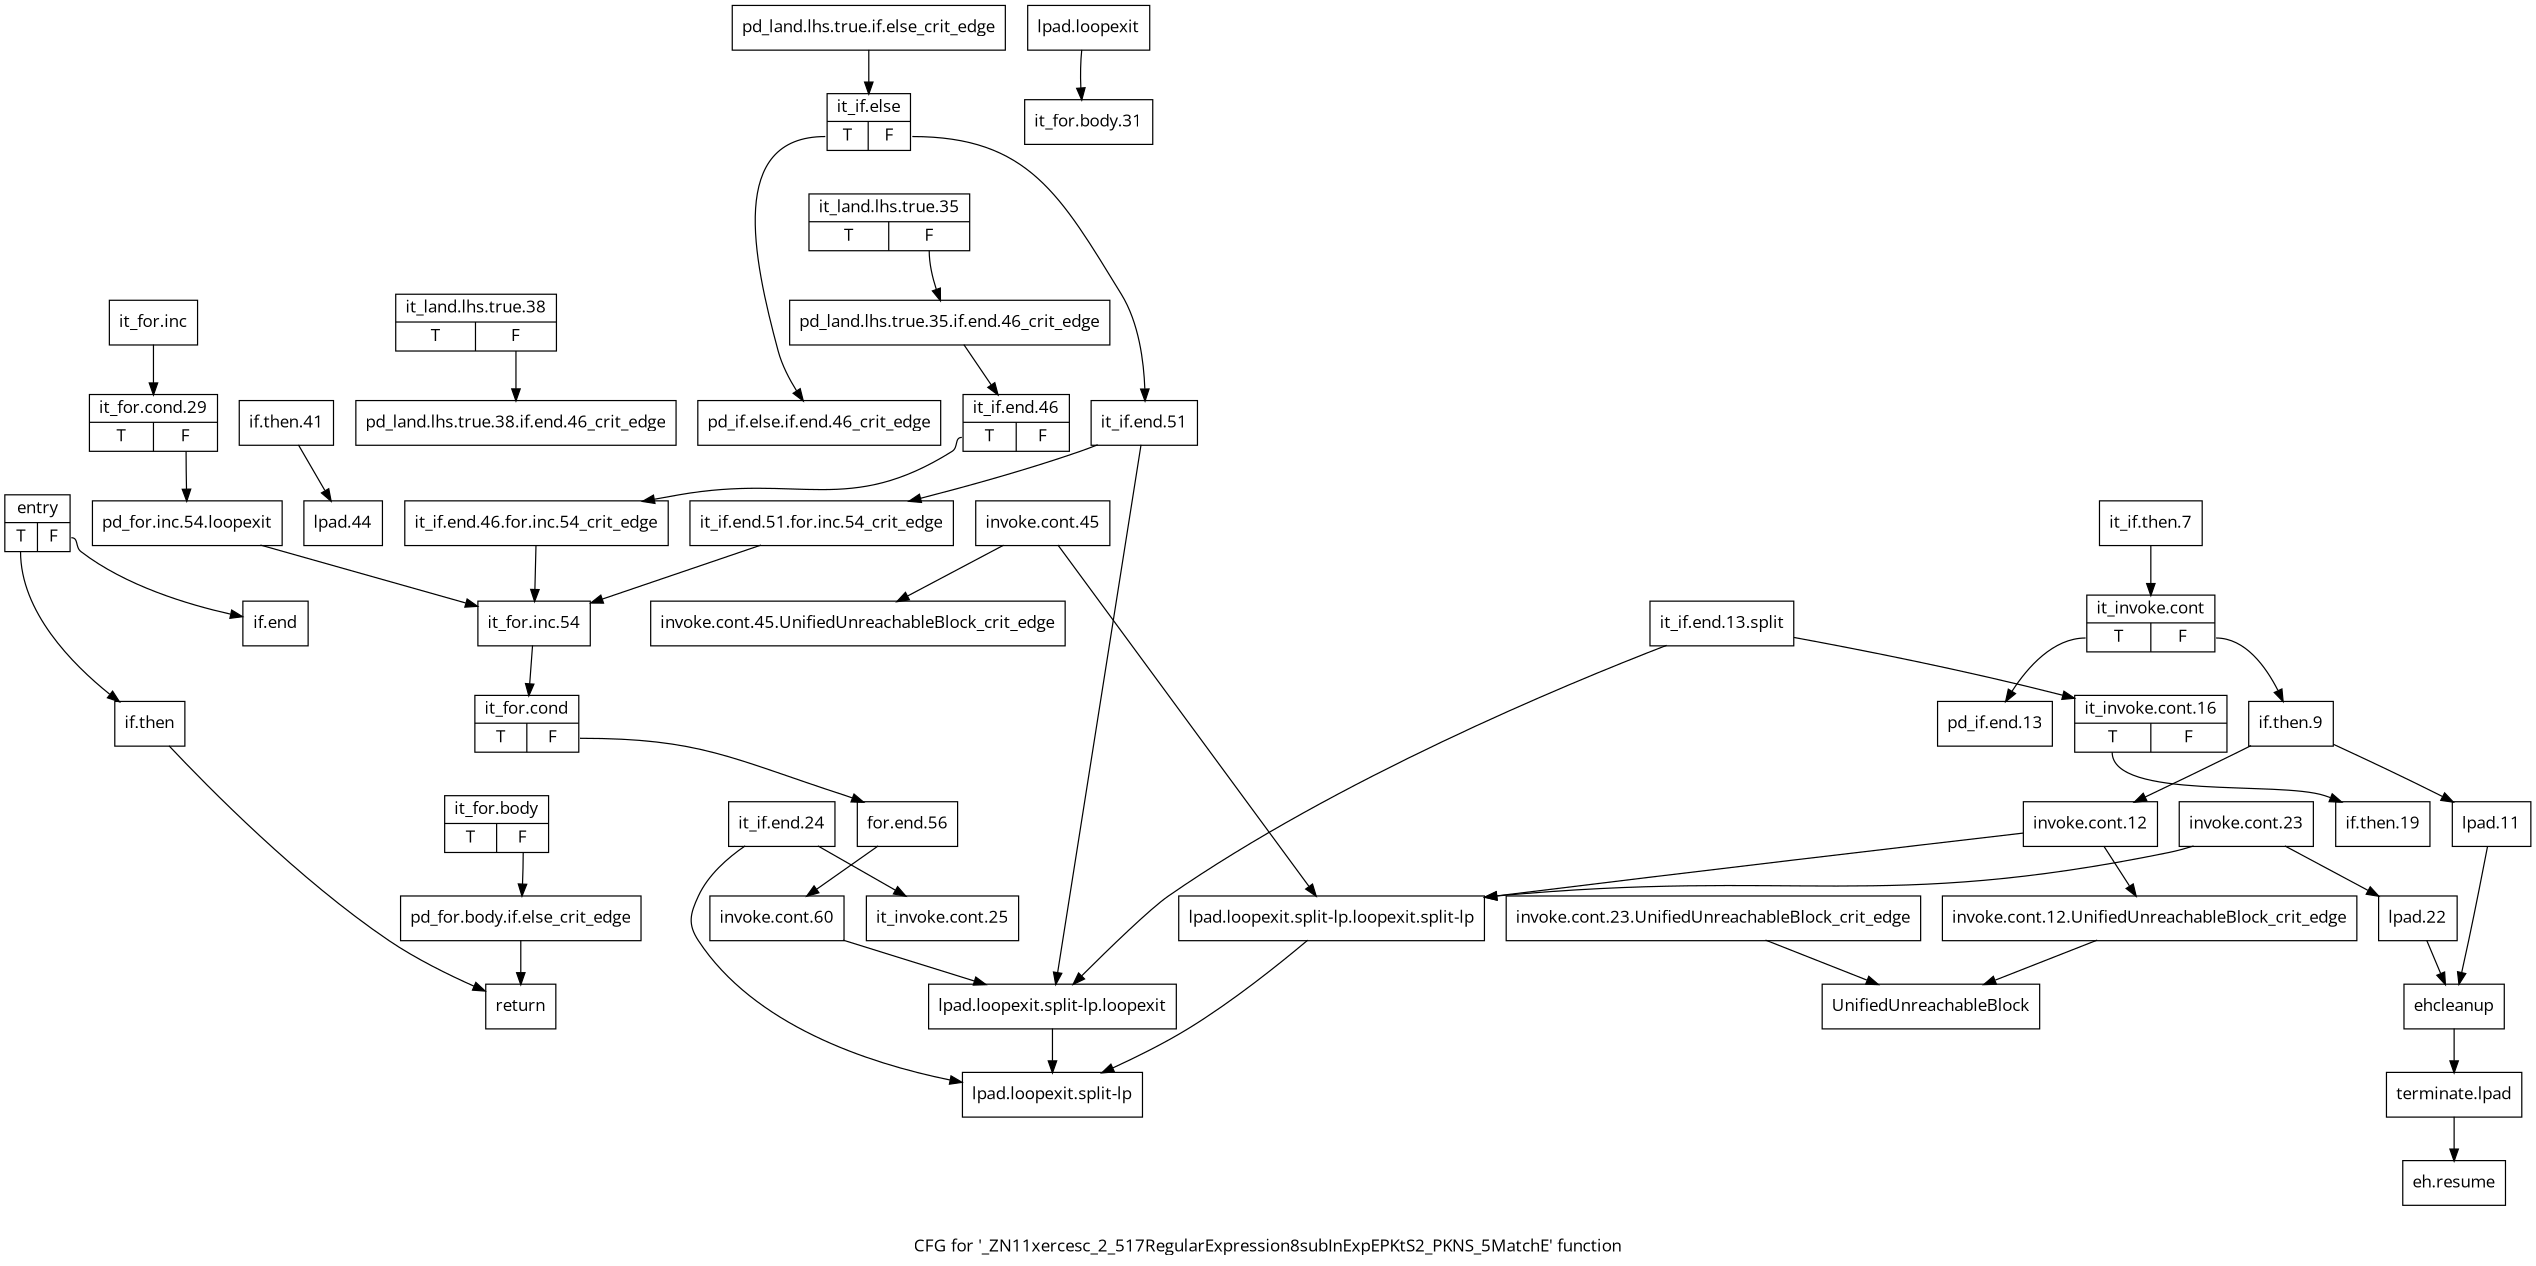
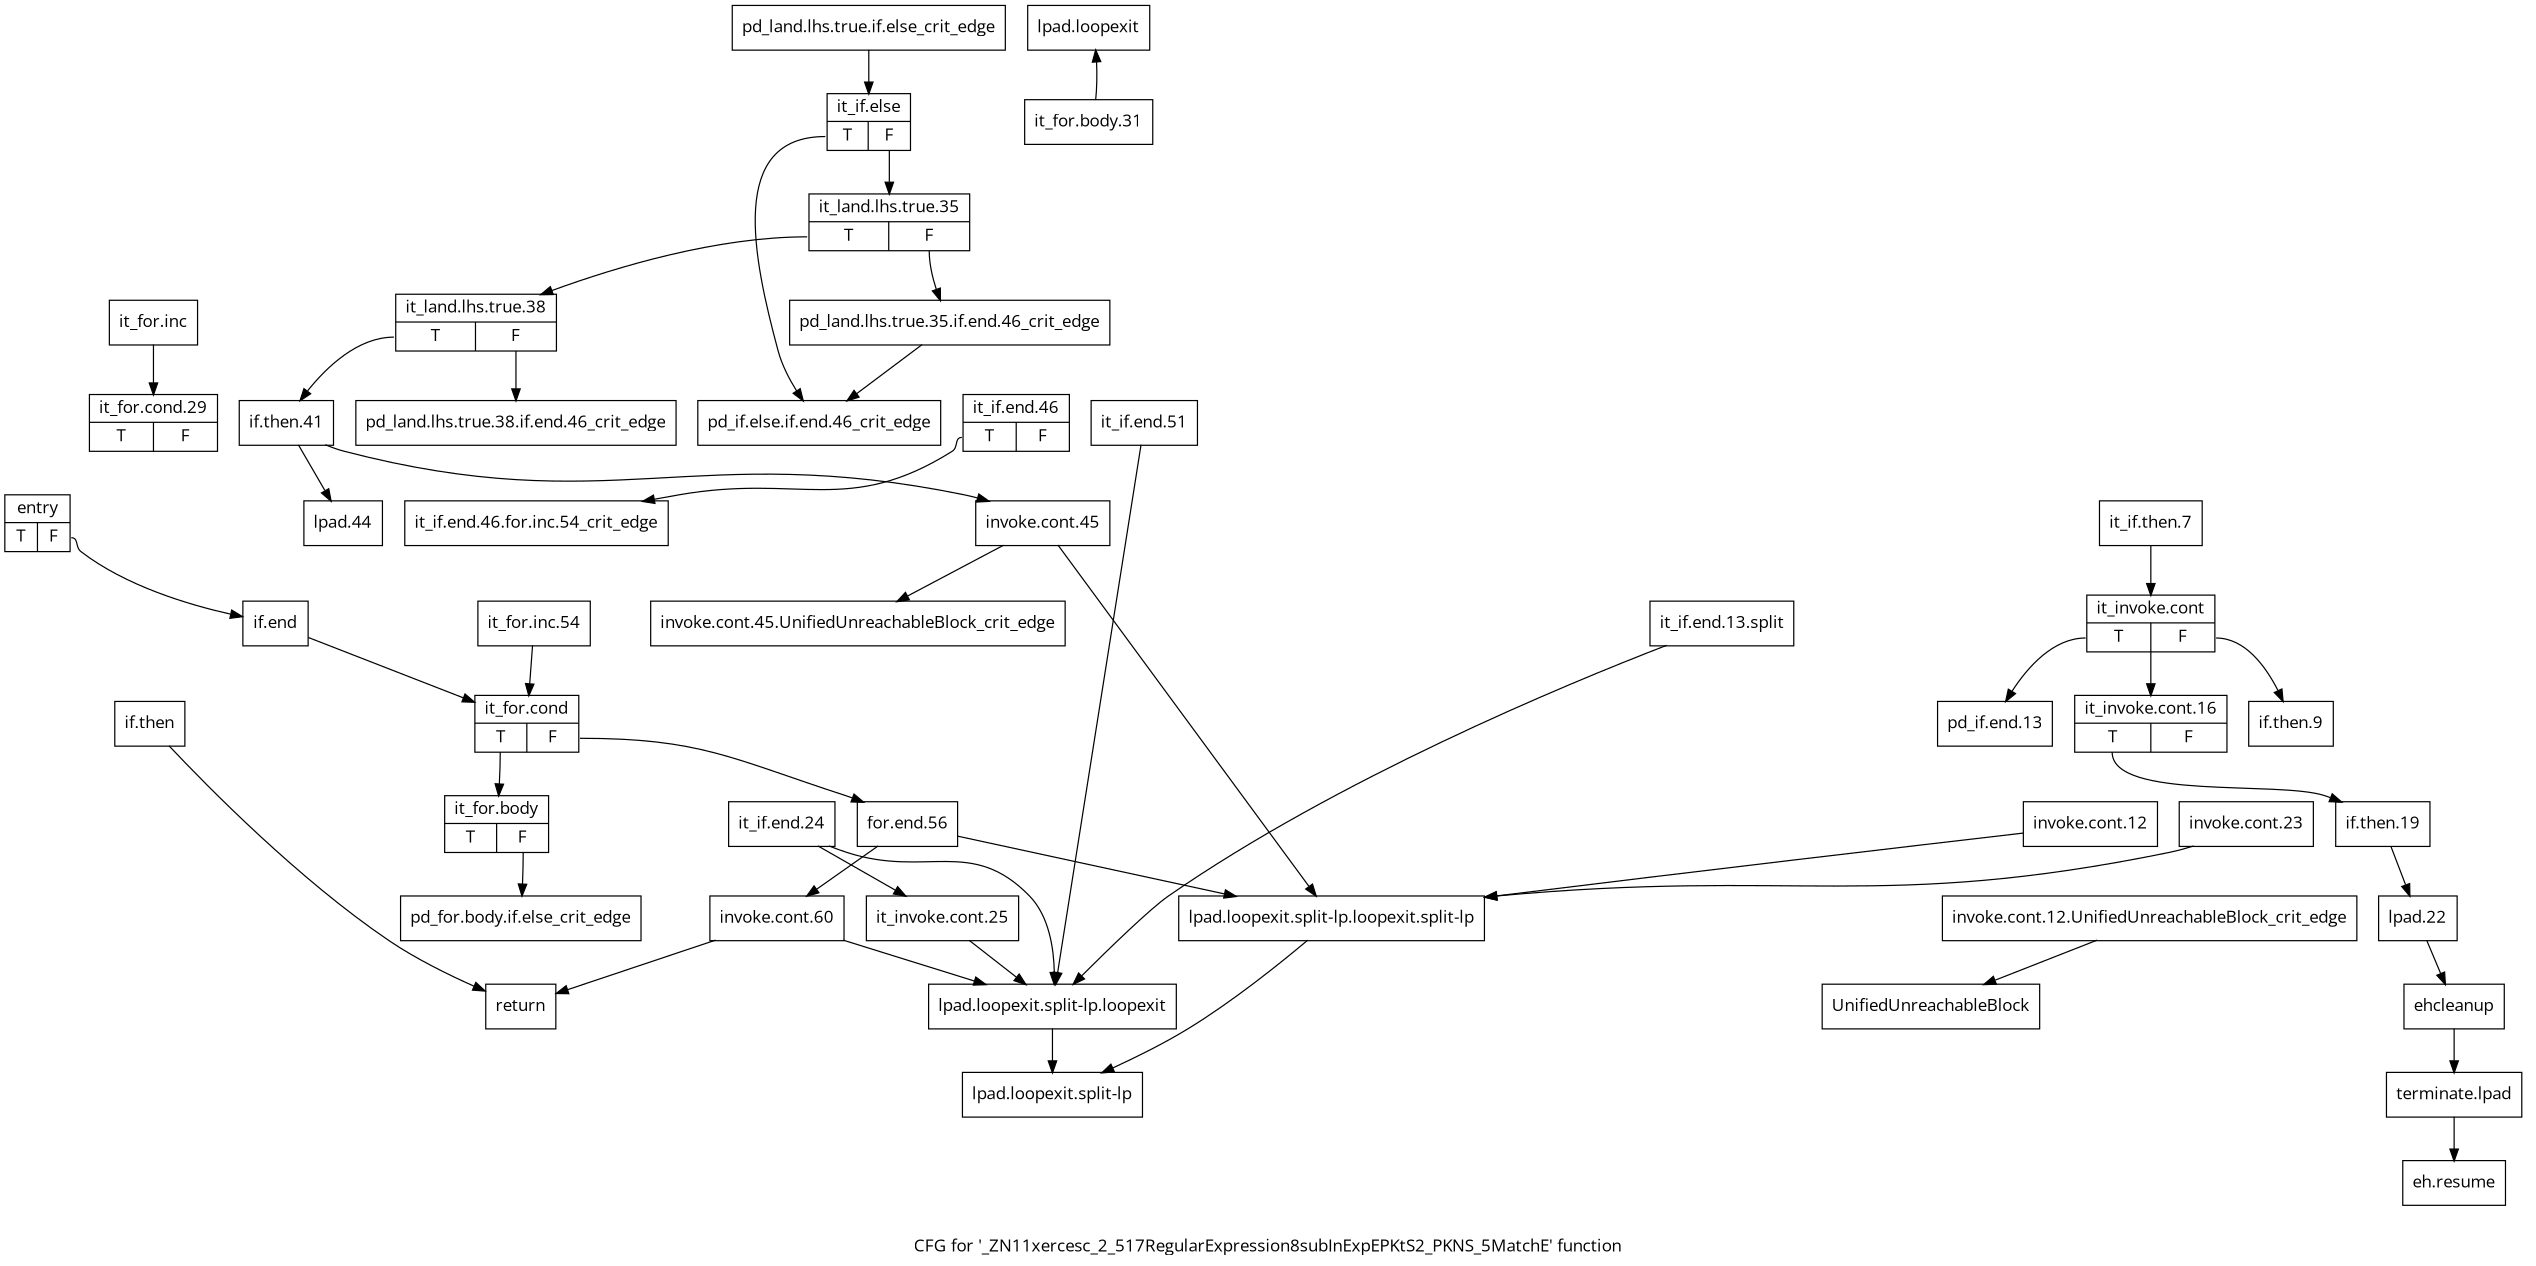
(1081, 69) -> (1097, 81)
(1072, 219) -> (889, 166)
none -> (677, 253)
none -> (345, 355)
(978, 365) -> (889, 369)
none -> (650, 478)
(187, 523) -> none
(822, 523) -> none
(535, 567) -> none
(50, 632) -> none
(1929, 664) -> (2151, 668)
none -> (386, 668)
none -> (500, 768)
(2198, 772) -> none
(2492, 824) -> none
none -> (1091, 865)
(2326, 868) -> (2398, 865)
(2119, 869) -> none
(1713, 918) -> none
(521, 956) -> (642, 965)
none -> (993, 959)
(761, 1004) -> (974, 864)
